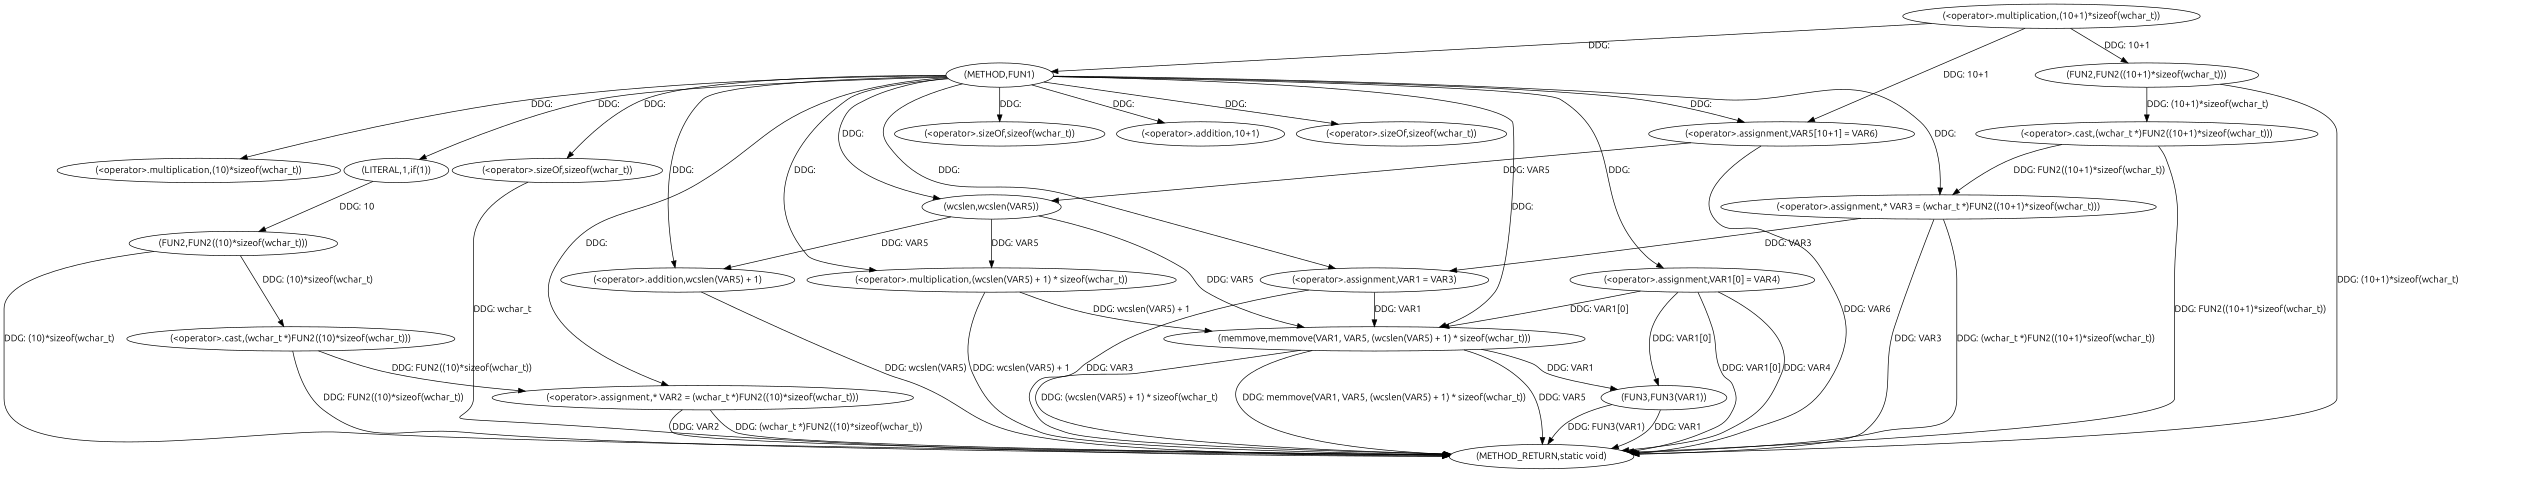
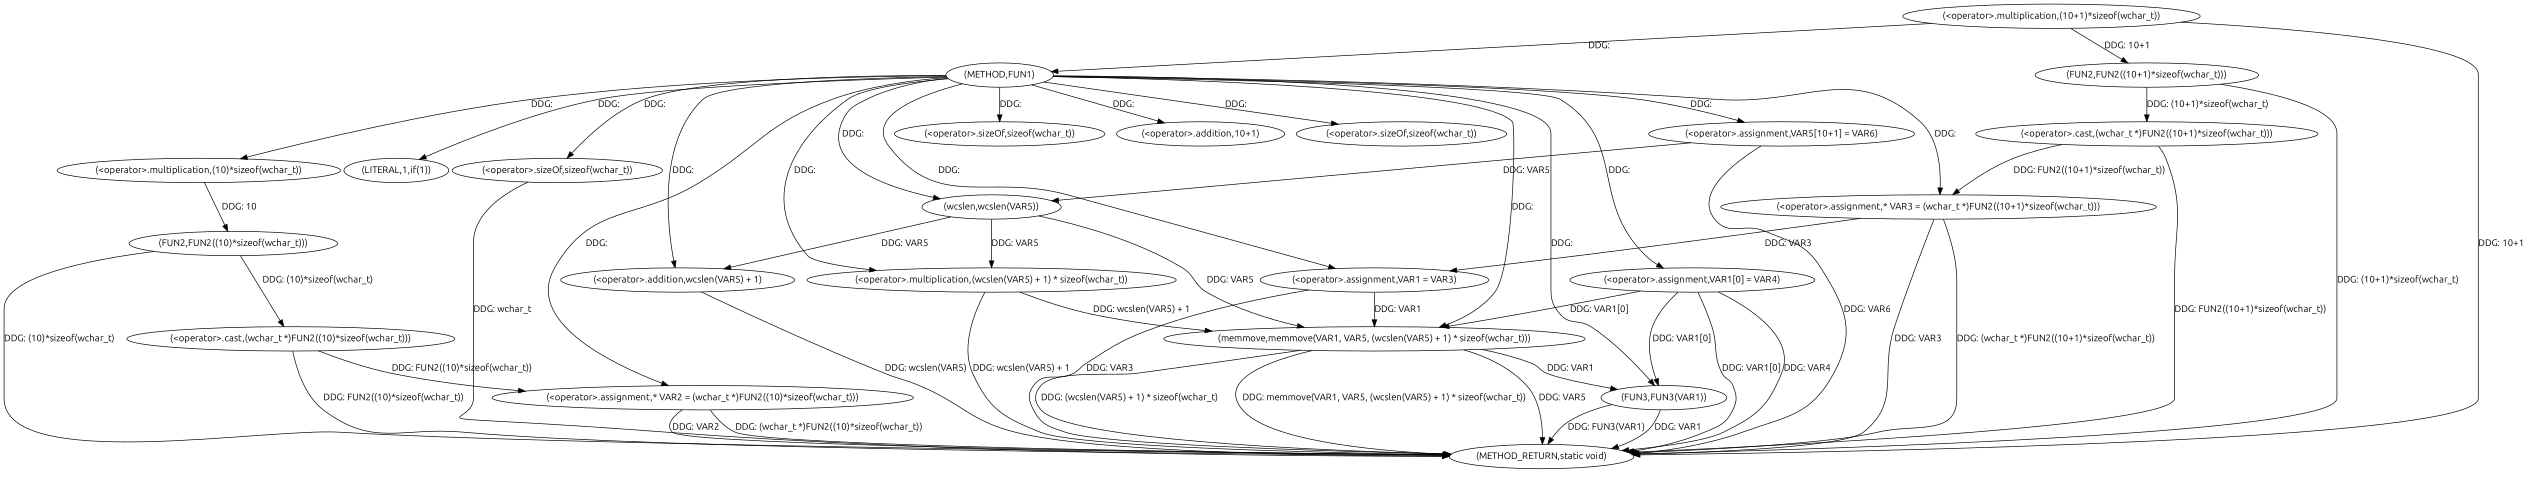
(1920, 74) -> (2376, 425)
none -> (1455, 97)
(319, 205) -> (215, 204)
